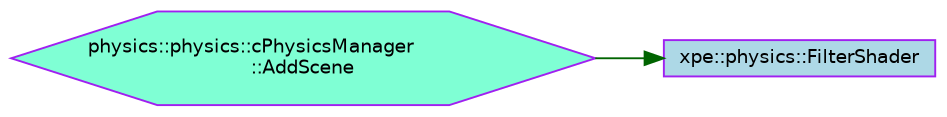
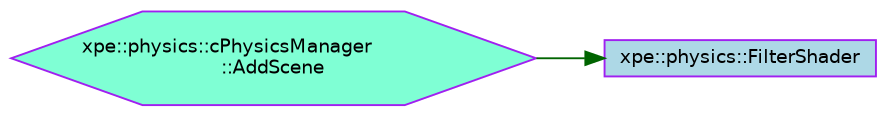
(303, 58) -> (274, 58)
